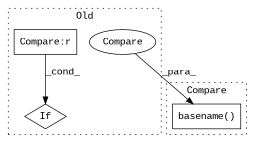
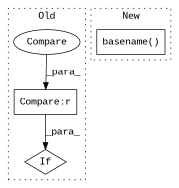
(63, 72) -> (63, 132)
(156, 72) -> (46, 69)
(207, 91) -> (131, 16)
